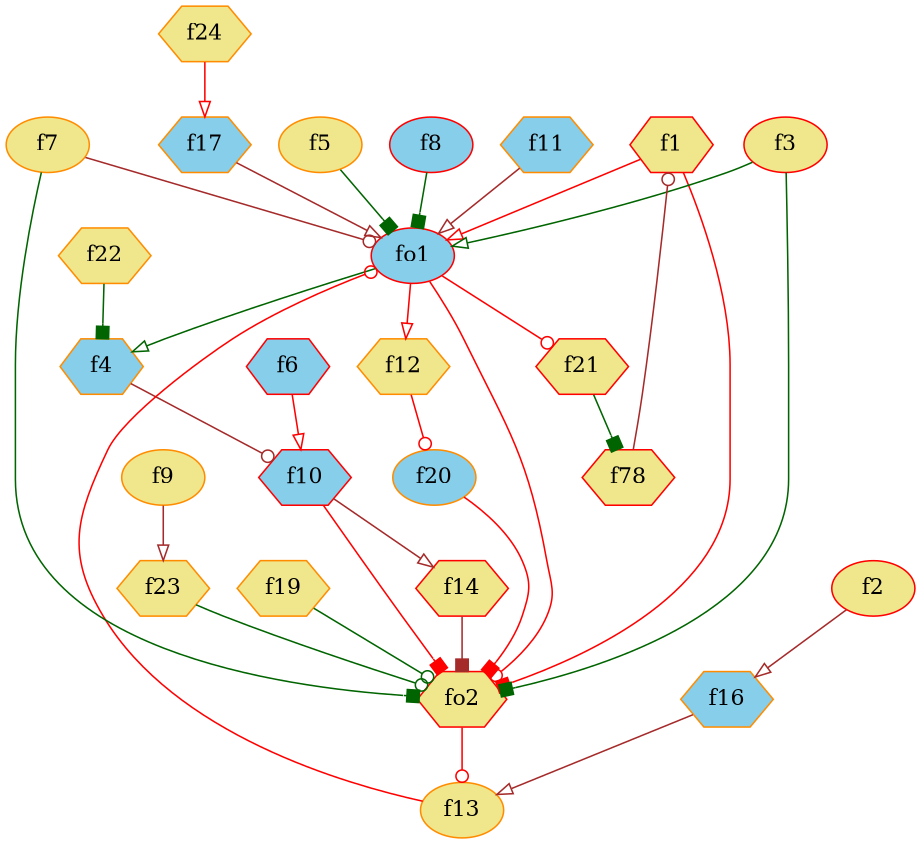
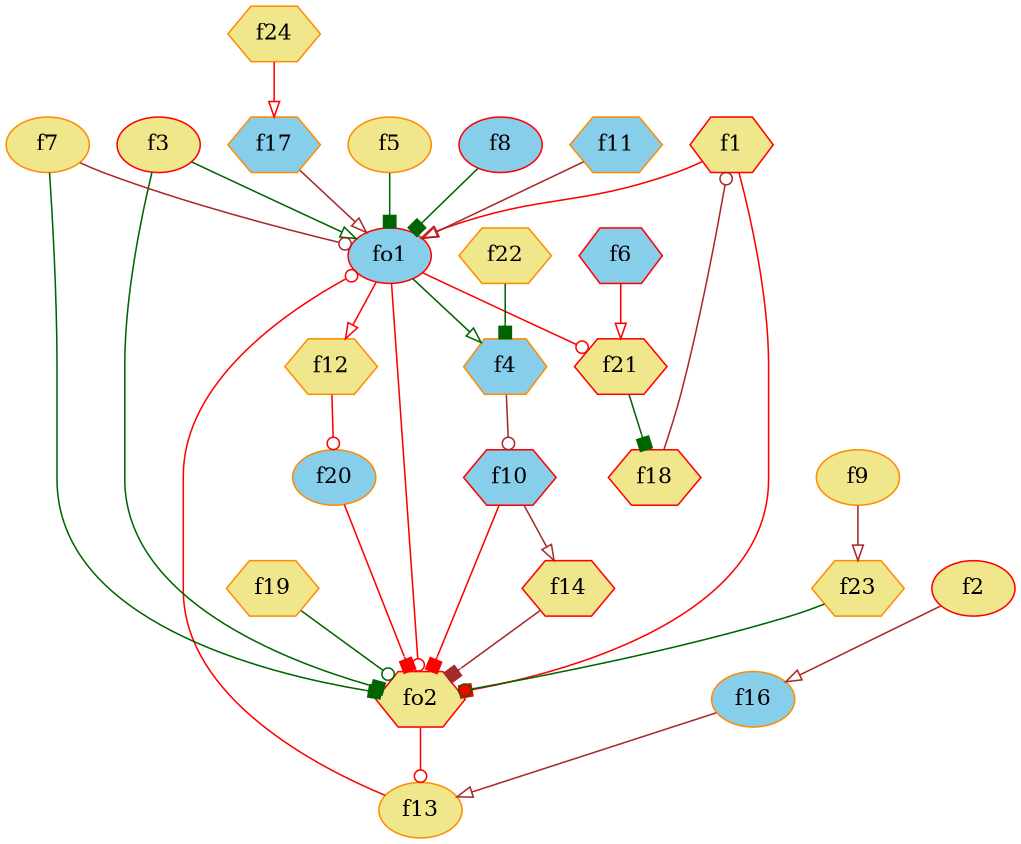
(295, 414) -> (621, 304)
(628, 477) -> (655, 477)
(727, 699) -> (753, 699)
